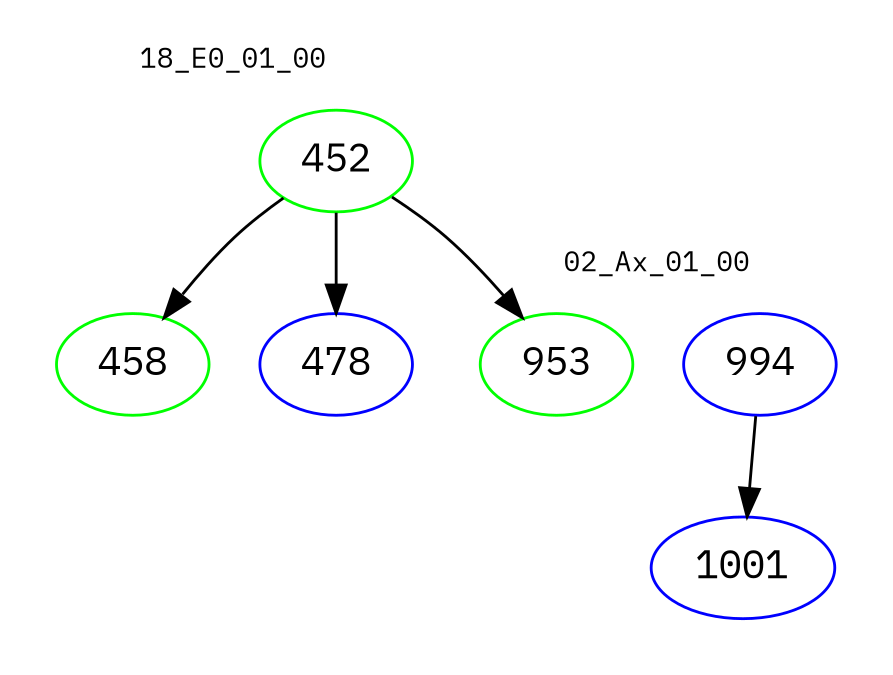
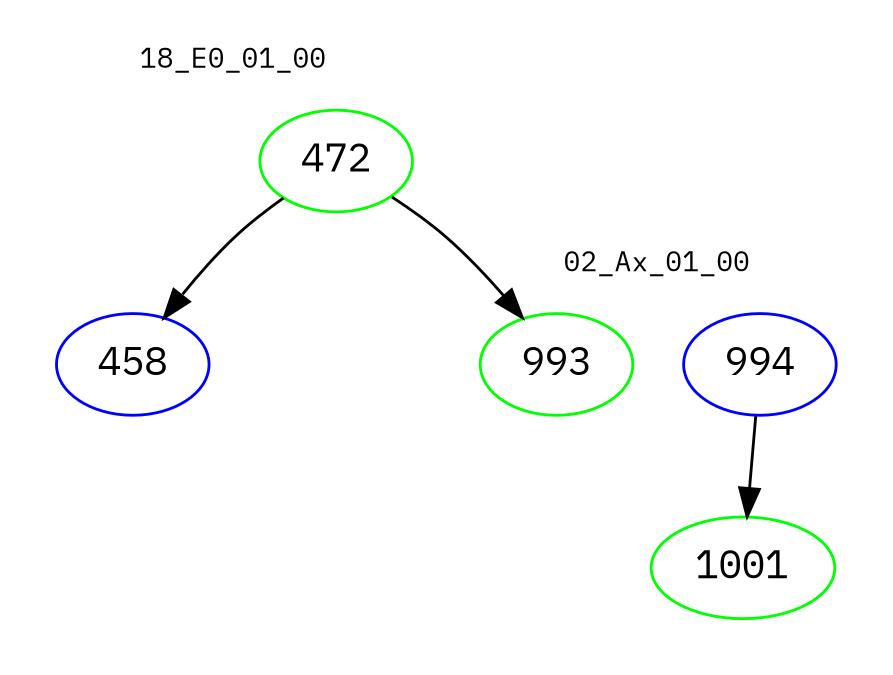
(336, 161) -> (336, 161)
(133, 364) -> (133, 364)
(336, 364) -> none
(557, 364) -> (557, 364)
(743, 568) -> (743, 568)
